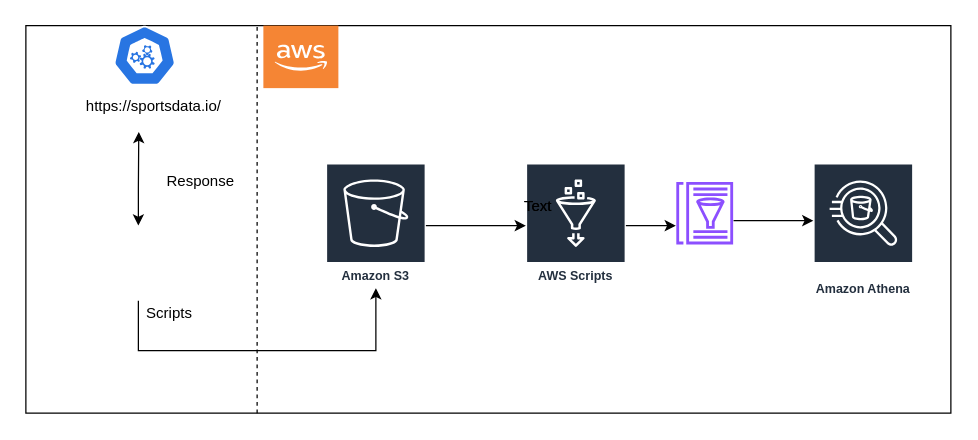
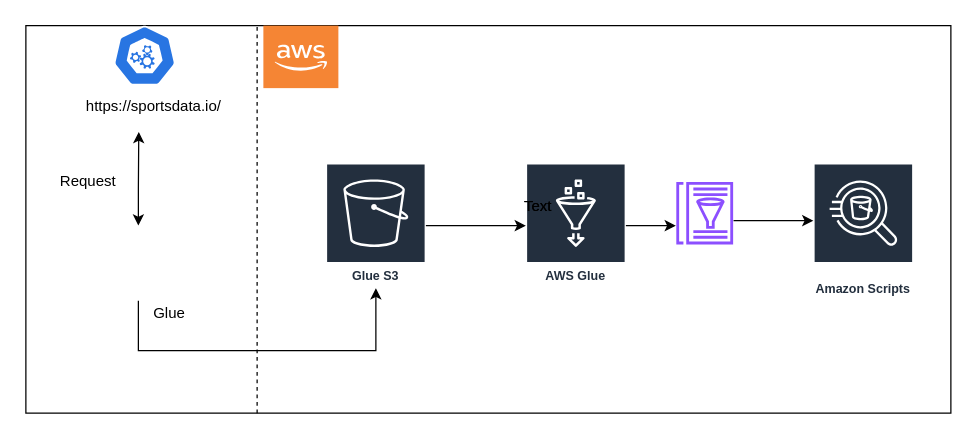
none -> (88, 182)
(201, 182) -> none
(376, 276) -> (376, 276)
(576, 276) -> (576, 276)
(863, 288) -> (863, 288)
(169, 313) -> (169, 313)
